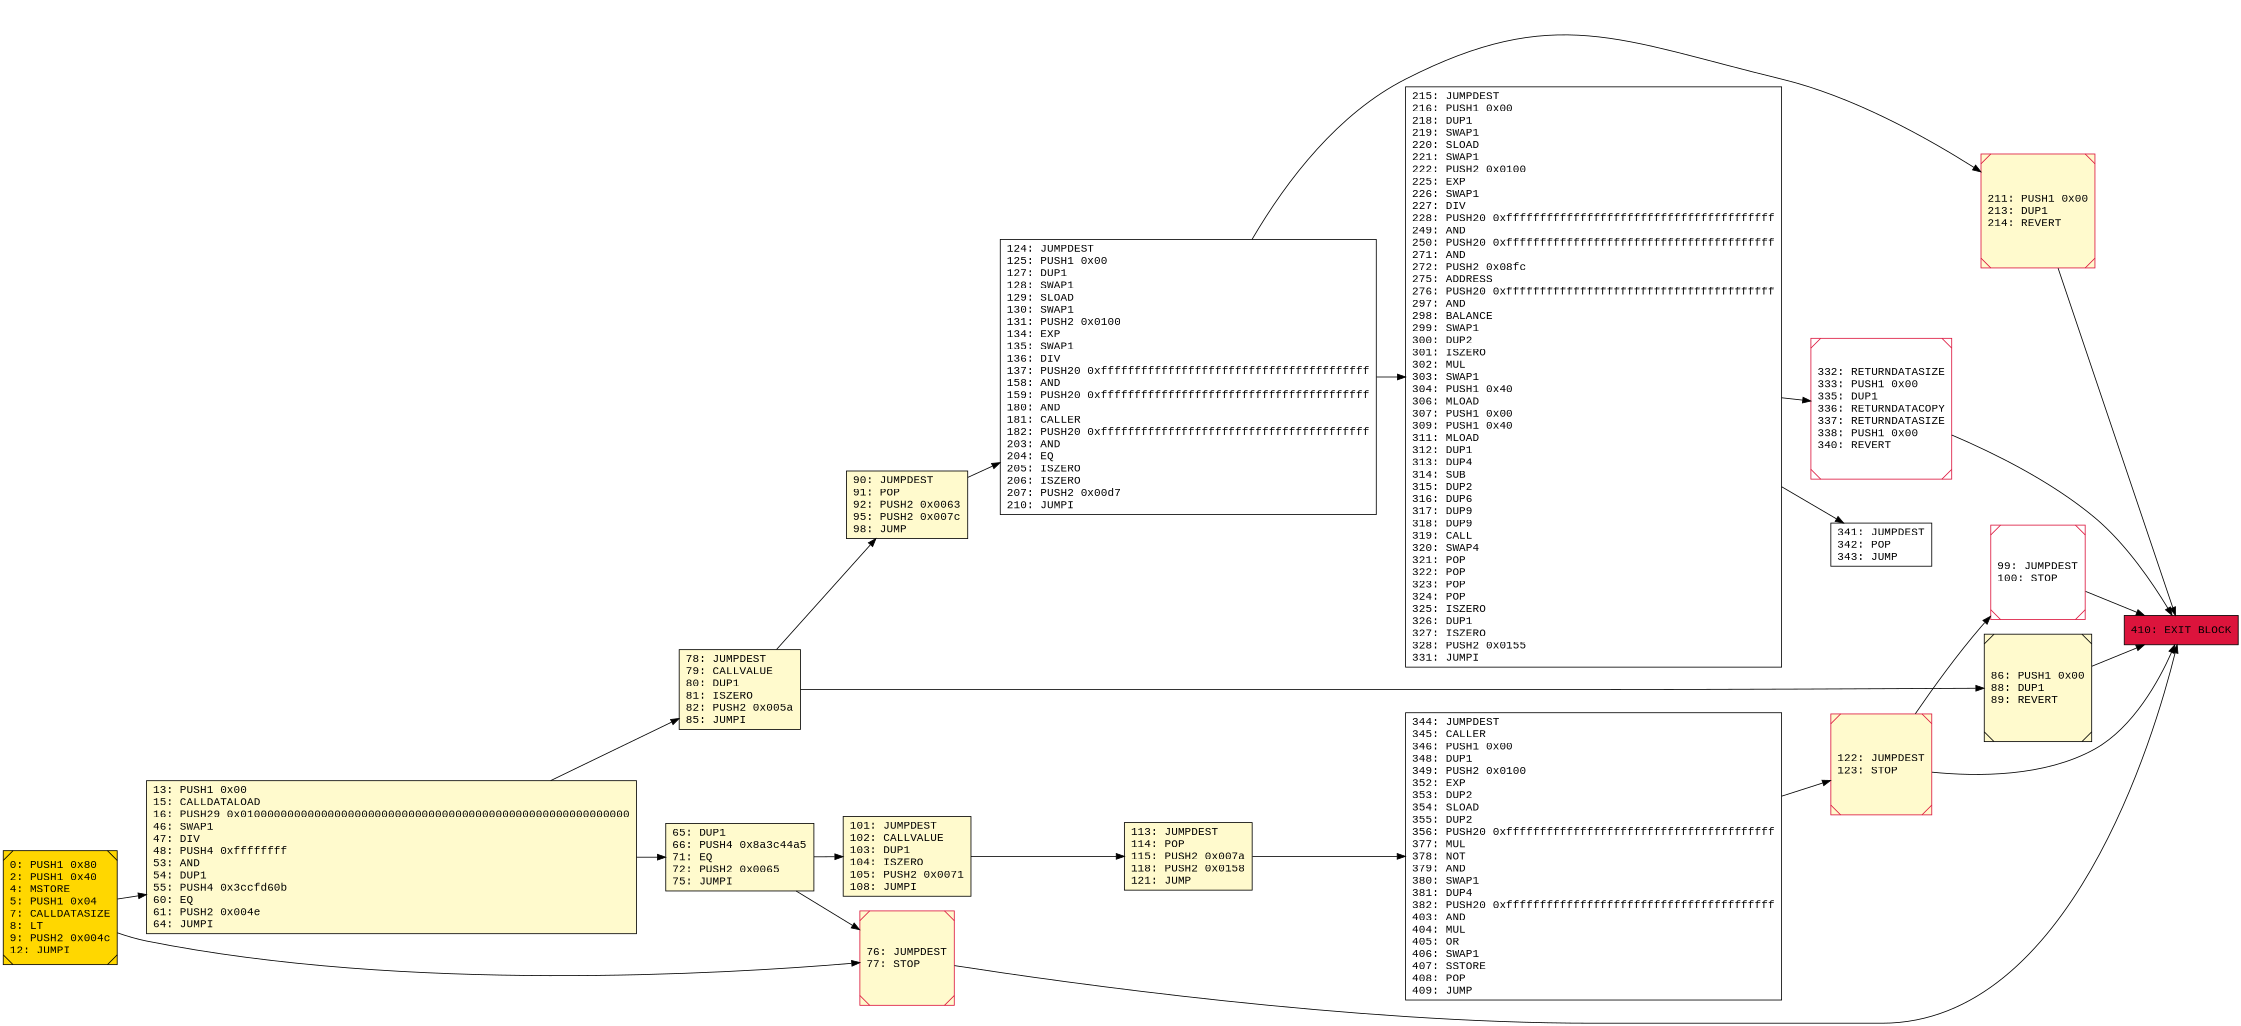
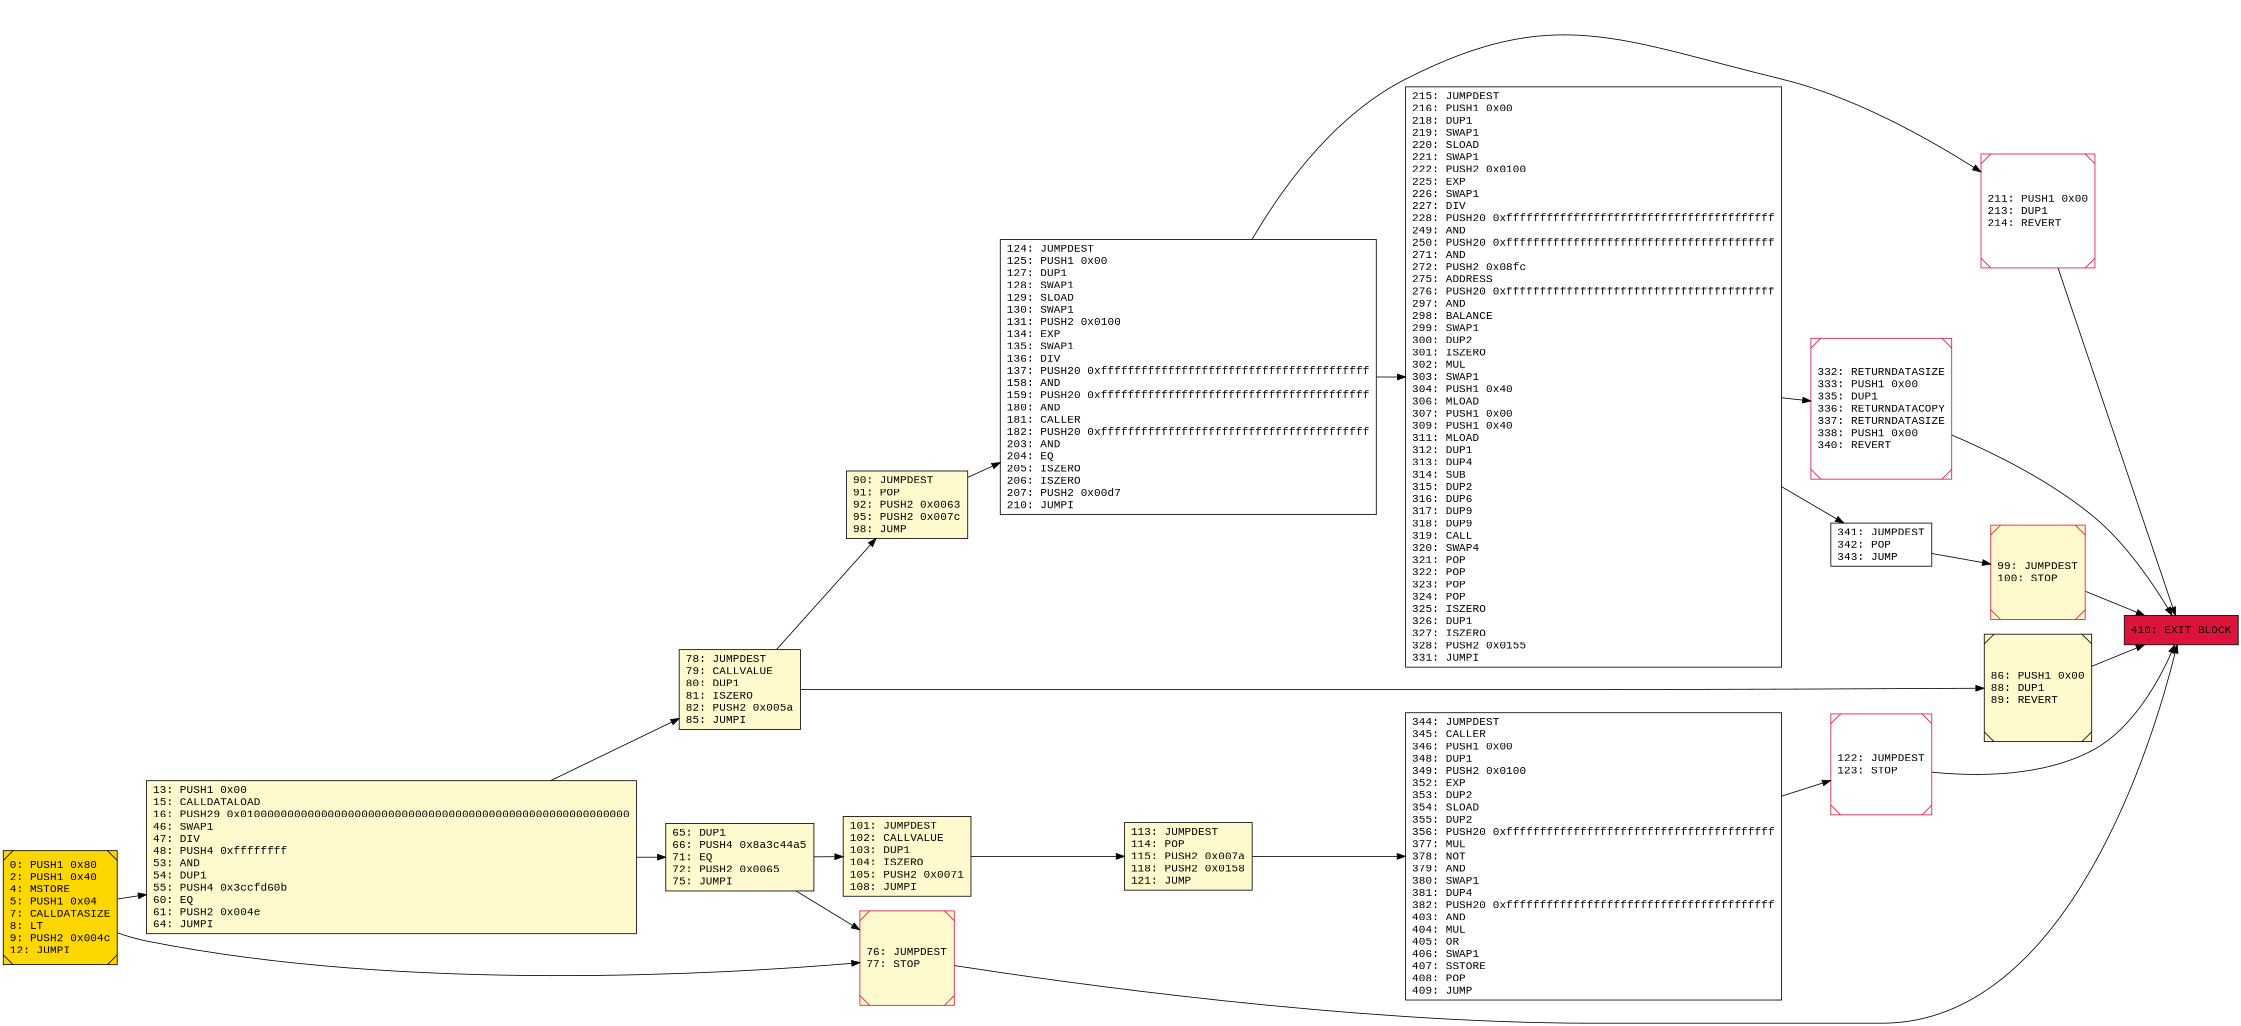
(2038, 211) -> (2038, 211)
(2038, 572) -> (2038, 572)
(1949, 667) -> (1957, 558)
(1881, 764) -> (1881, 764)
